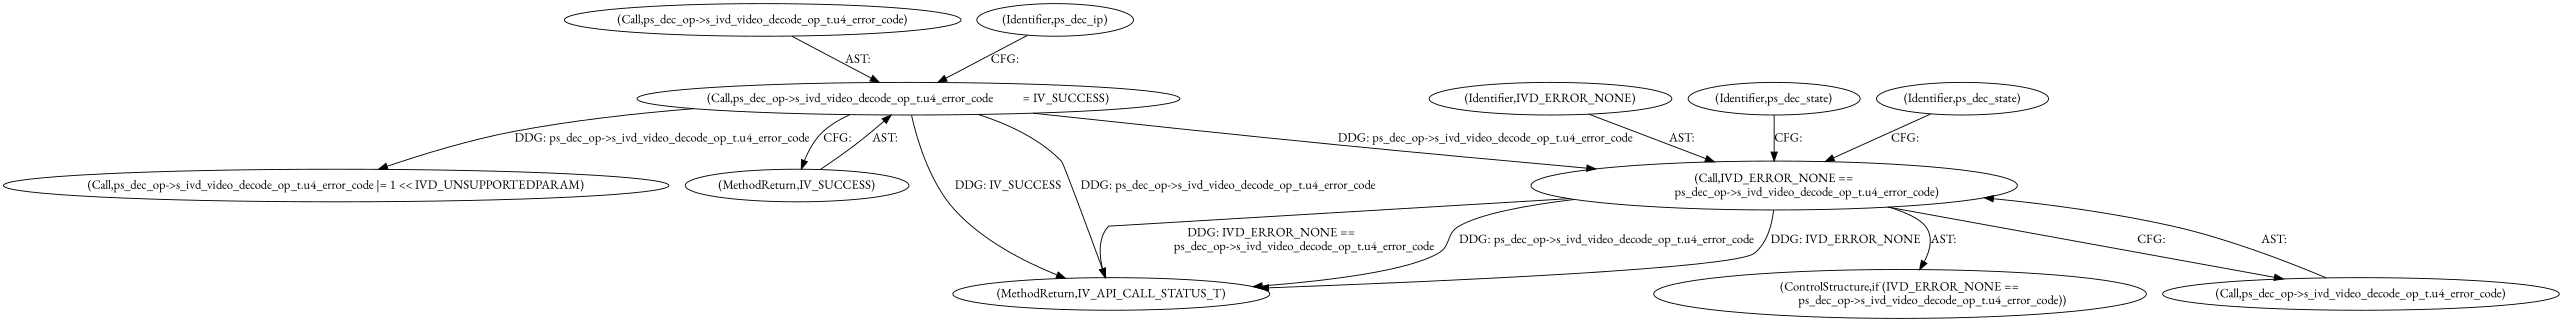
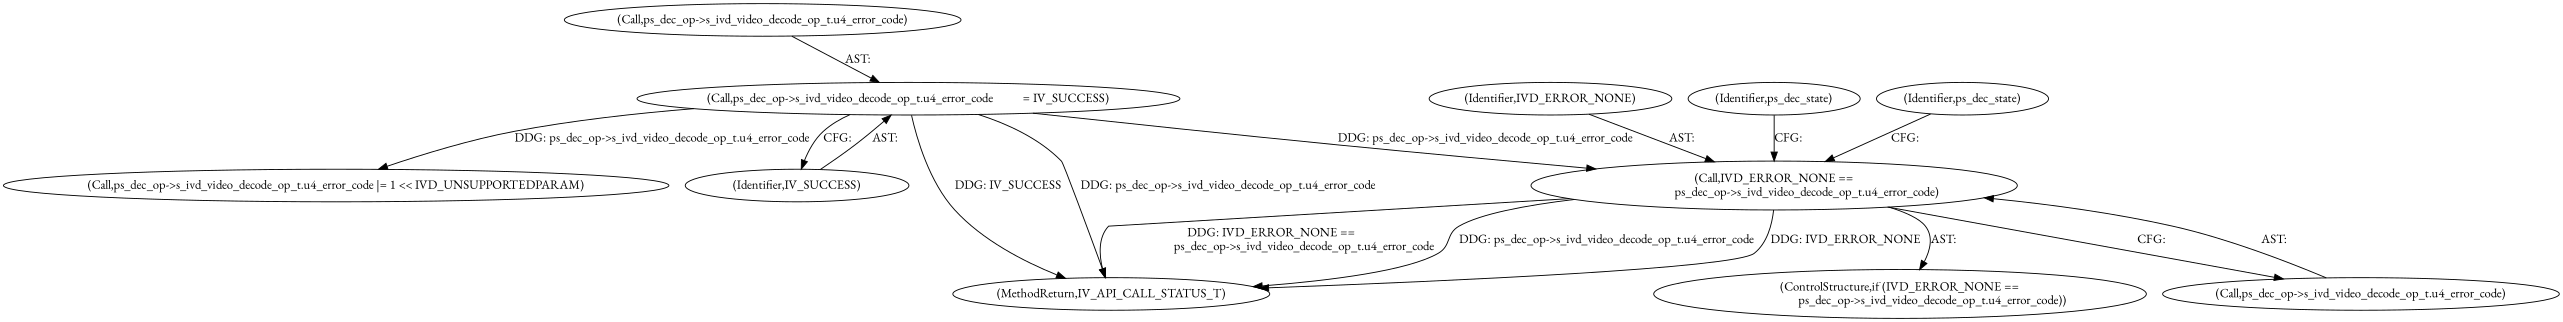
(1055, 20) -> none
(797, 186) -> (797, 186)
